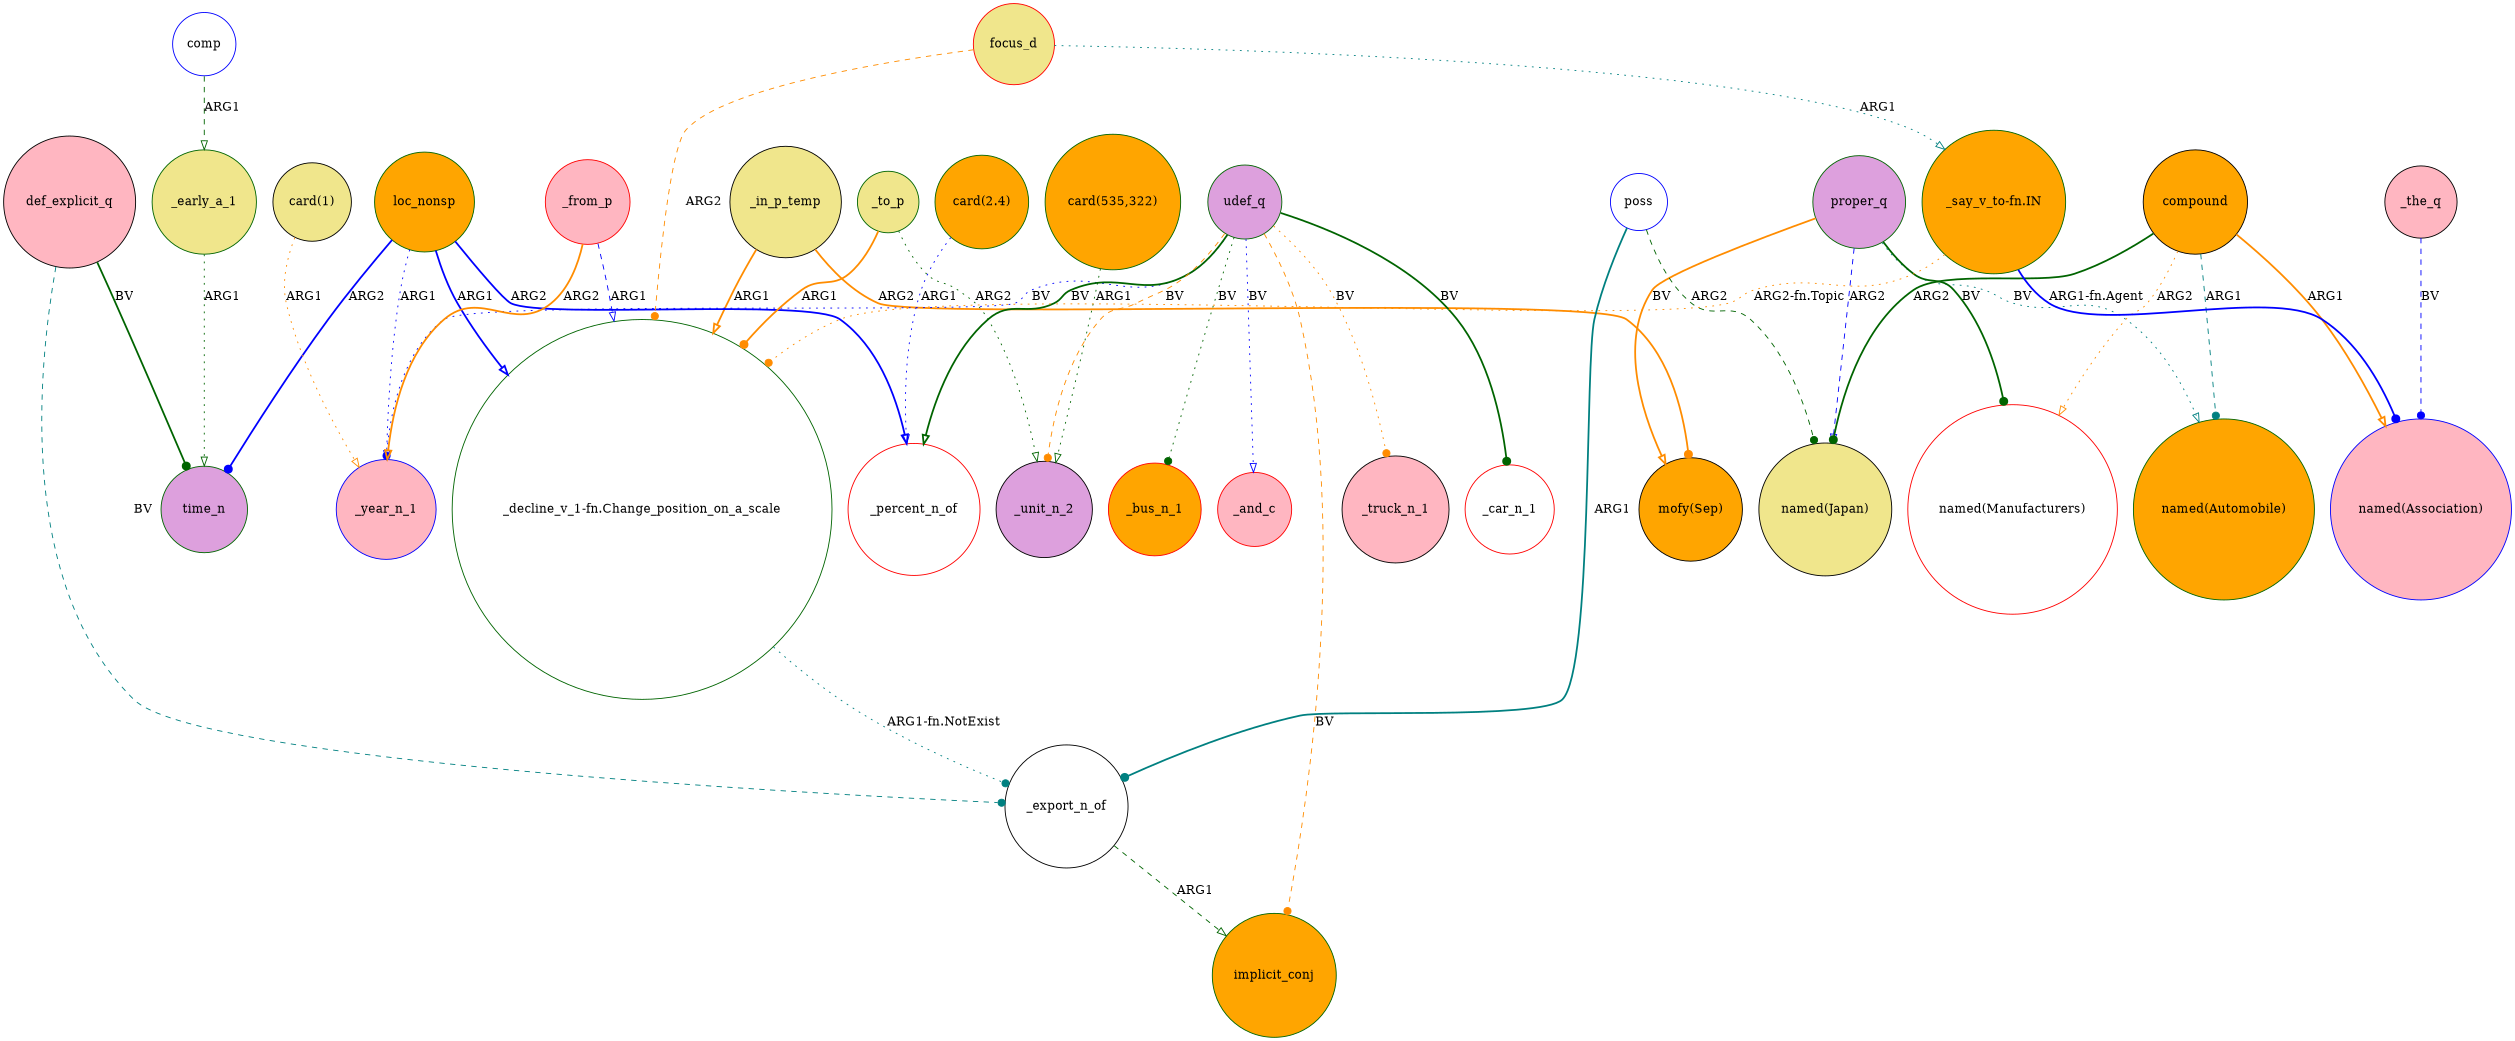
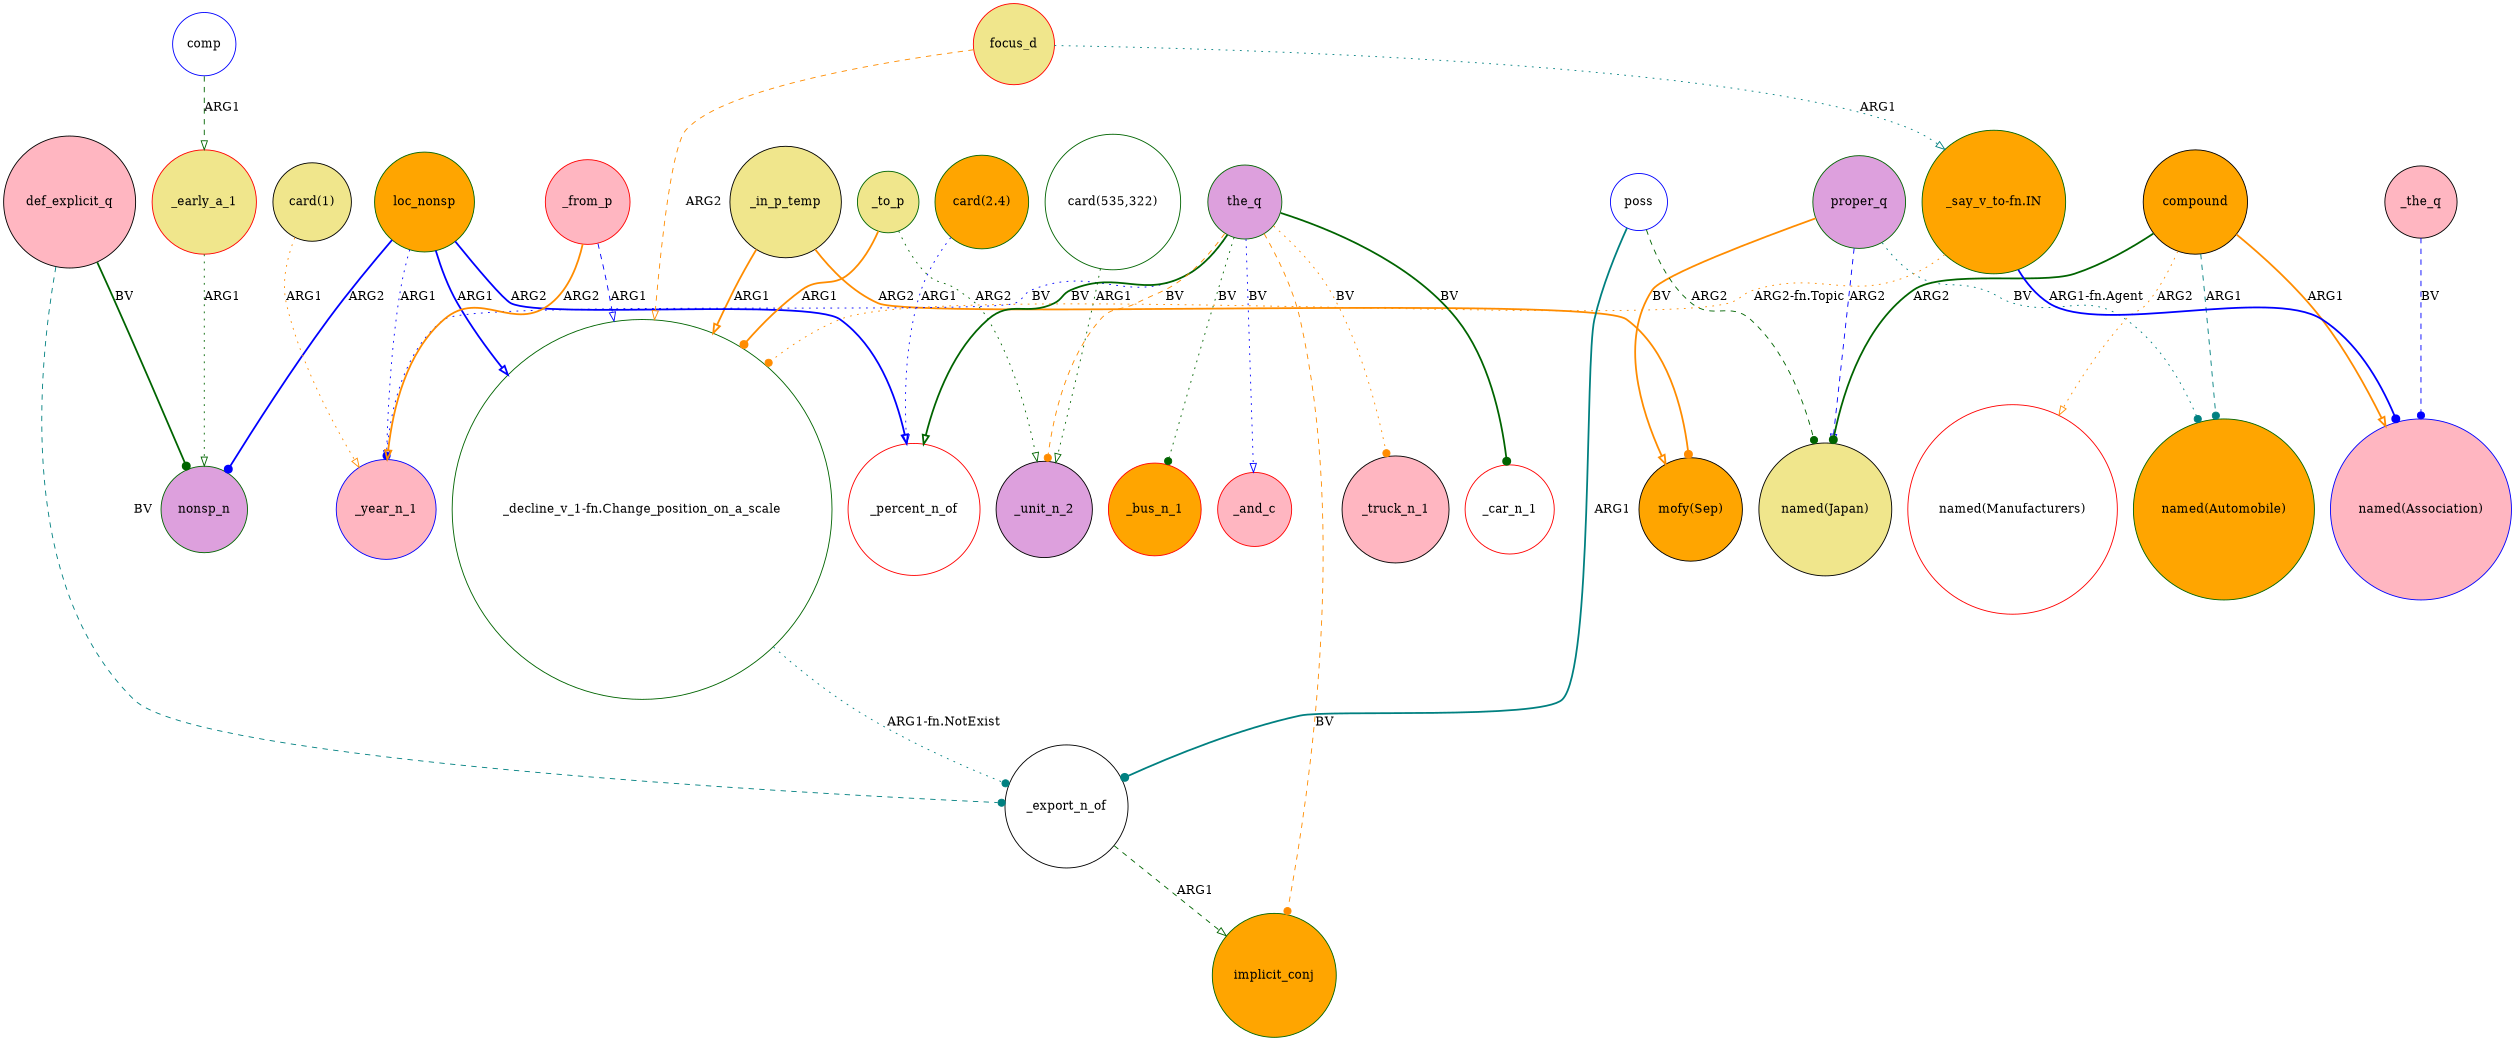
(736, 101) -> (736, 101)
(204, 202) -> (204, 202)
(1113, 202) -> (1113, 202)
(1245, 202) -> (1245, 202)
(1964, 302) -> none
(2037, 307) -> (2037, 307)
(204, 509) -> (204, 509)
